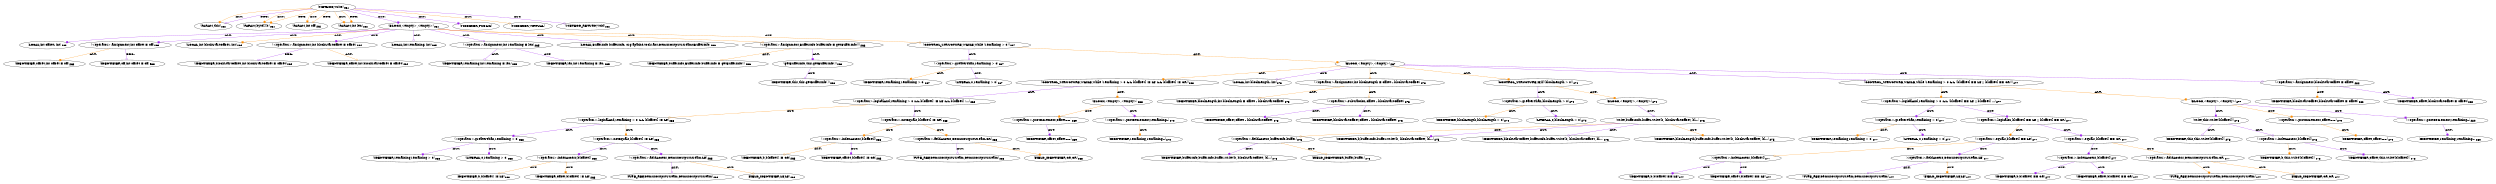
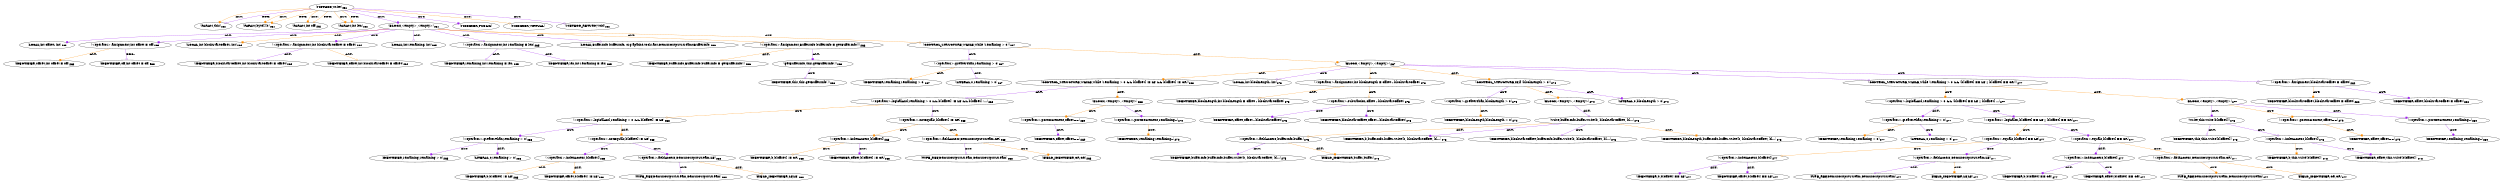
(289, 54) -> (289, 54)
(1549, 110) -> (1580, 92)
(1303, 149) -> (1311, 149)
